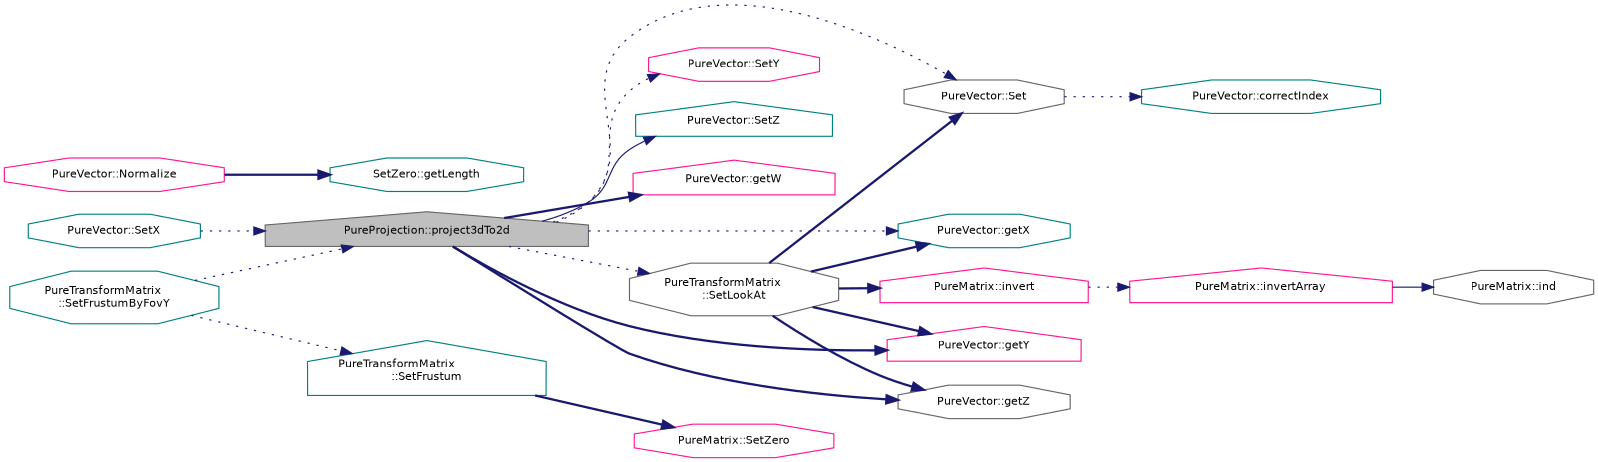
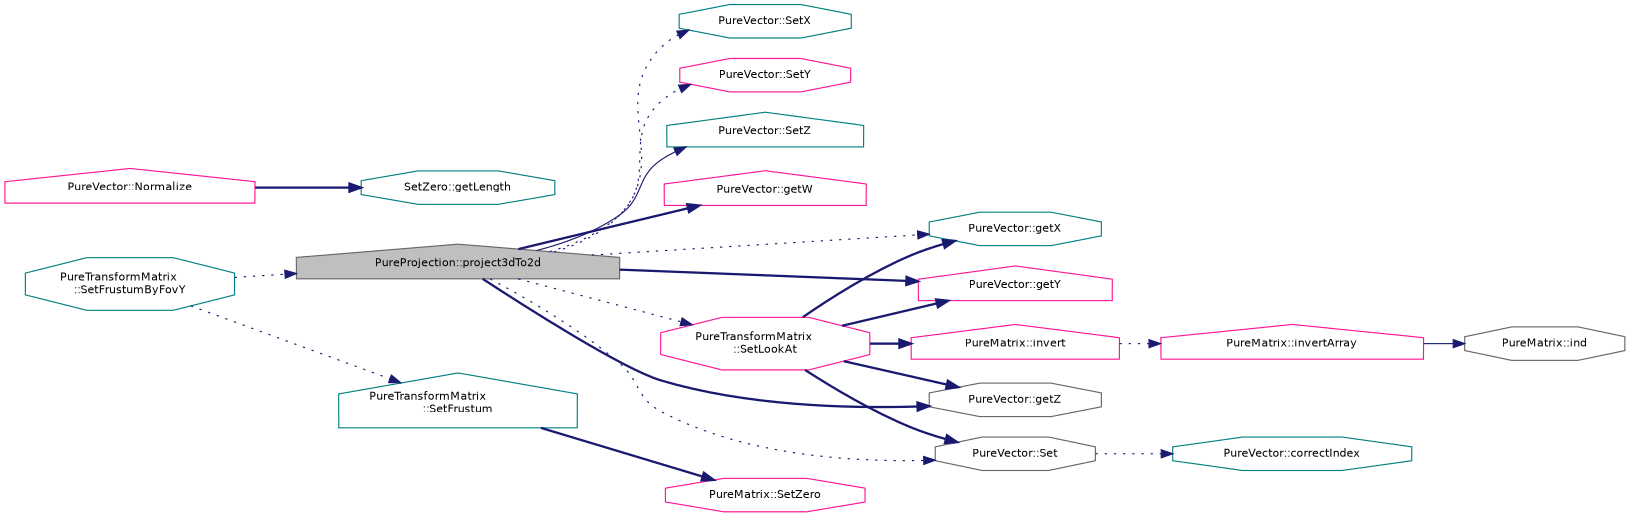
(114, 175) -> (130, 188)
(227, 231) -> (638, 117)
(734, 289) -> (765, 344)
